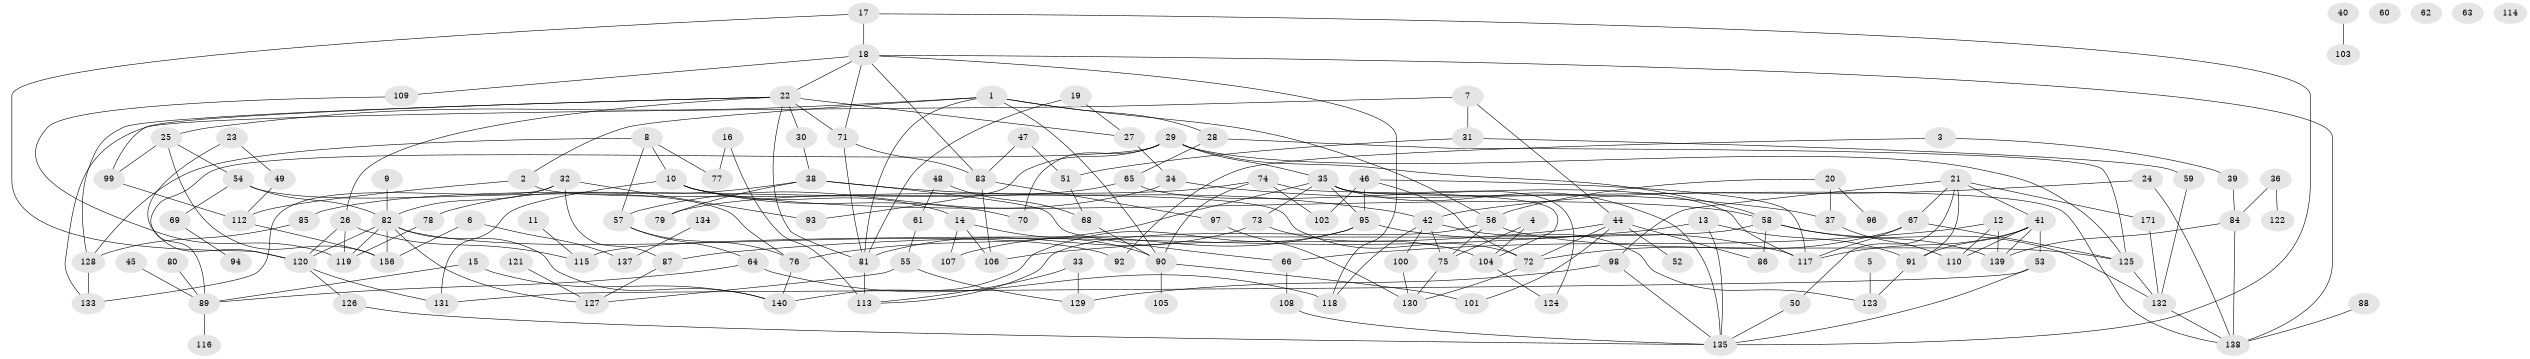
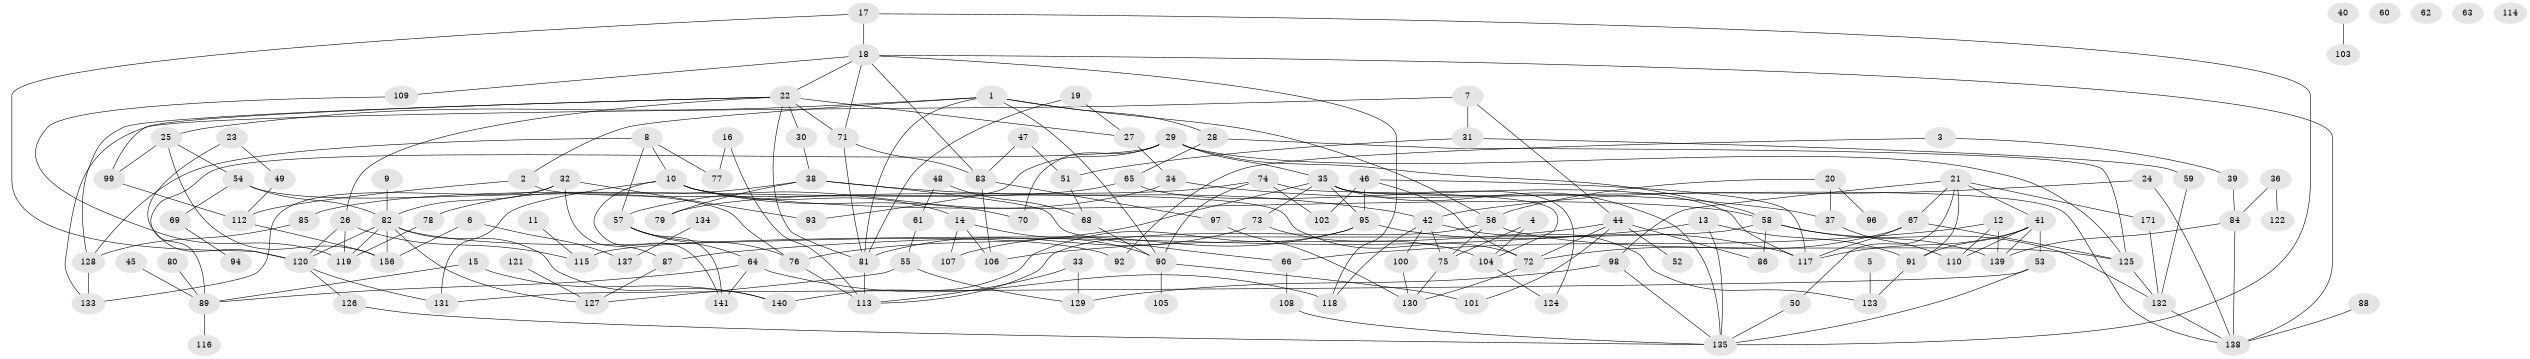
(788, 280) -> (819, 277)
none -> (721, 304)
